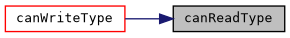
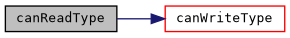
(142, 19) -> (134, 19)
